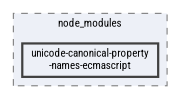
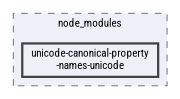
(90, 60) -> (90, 60)
